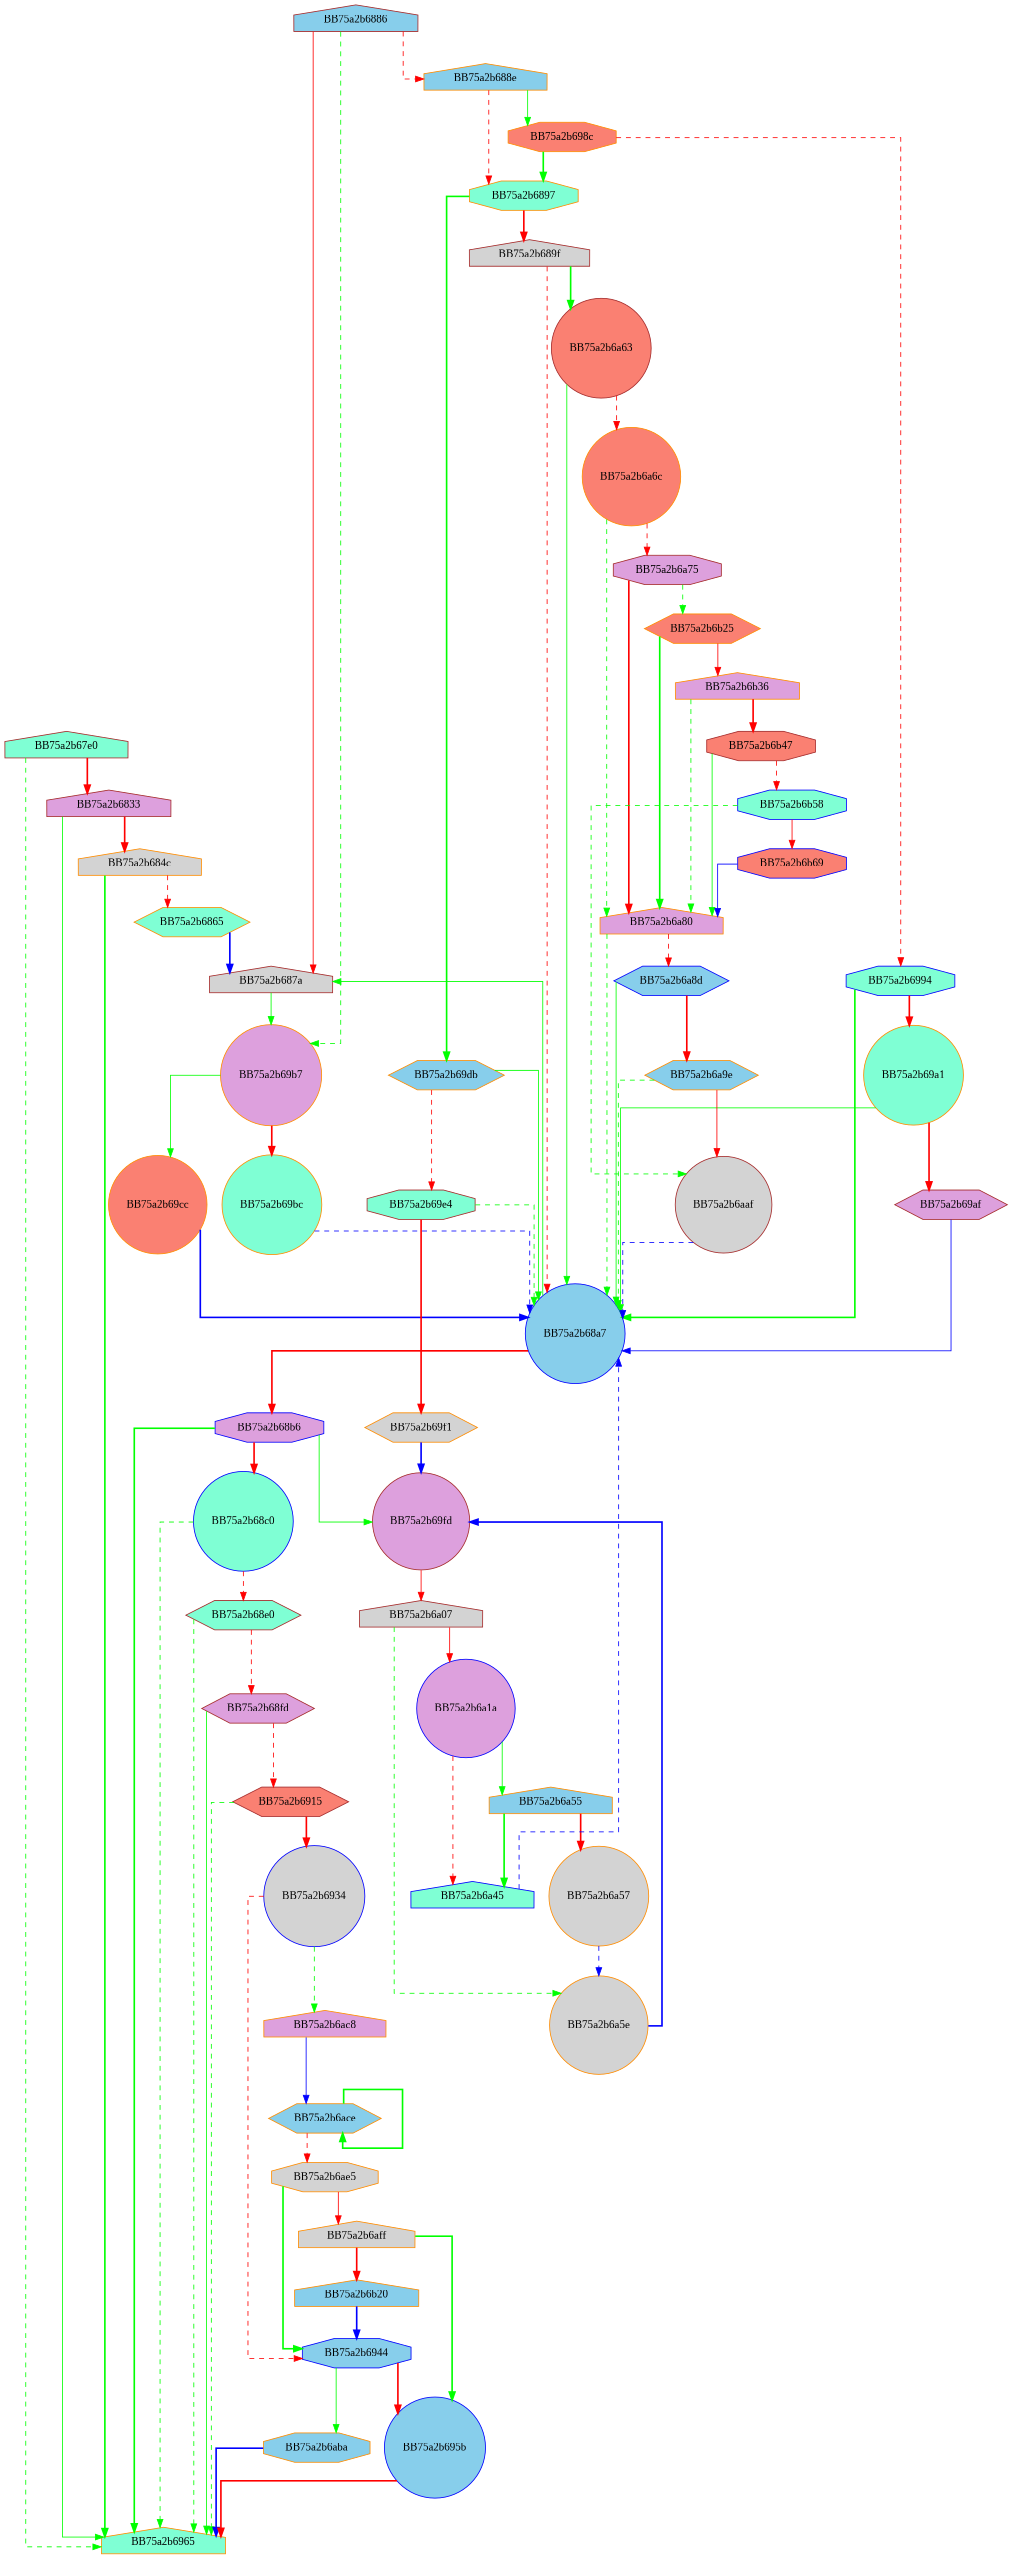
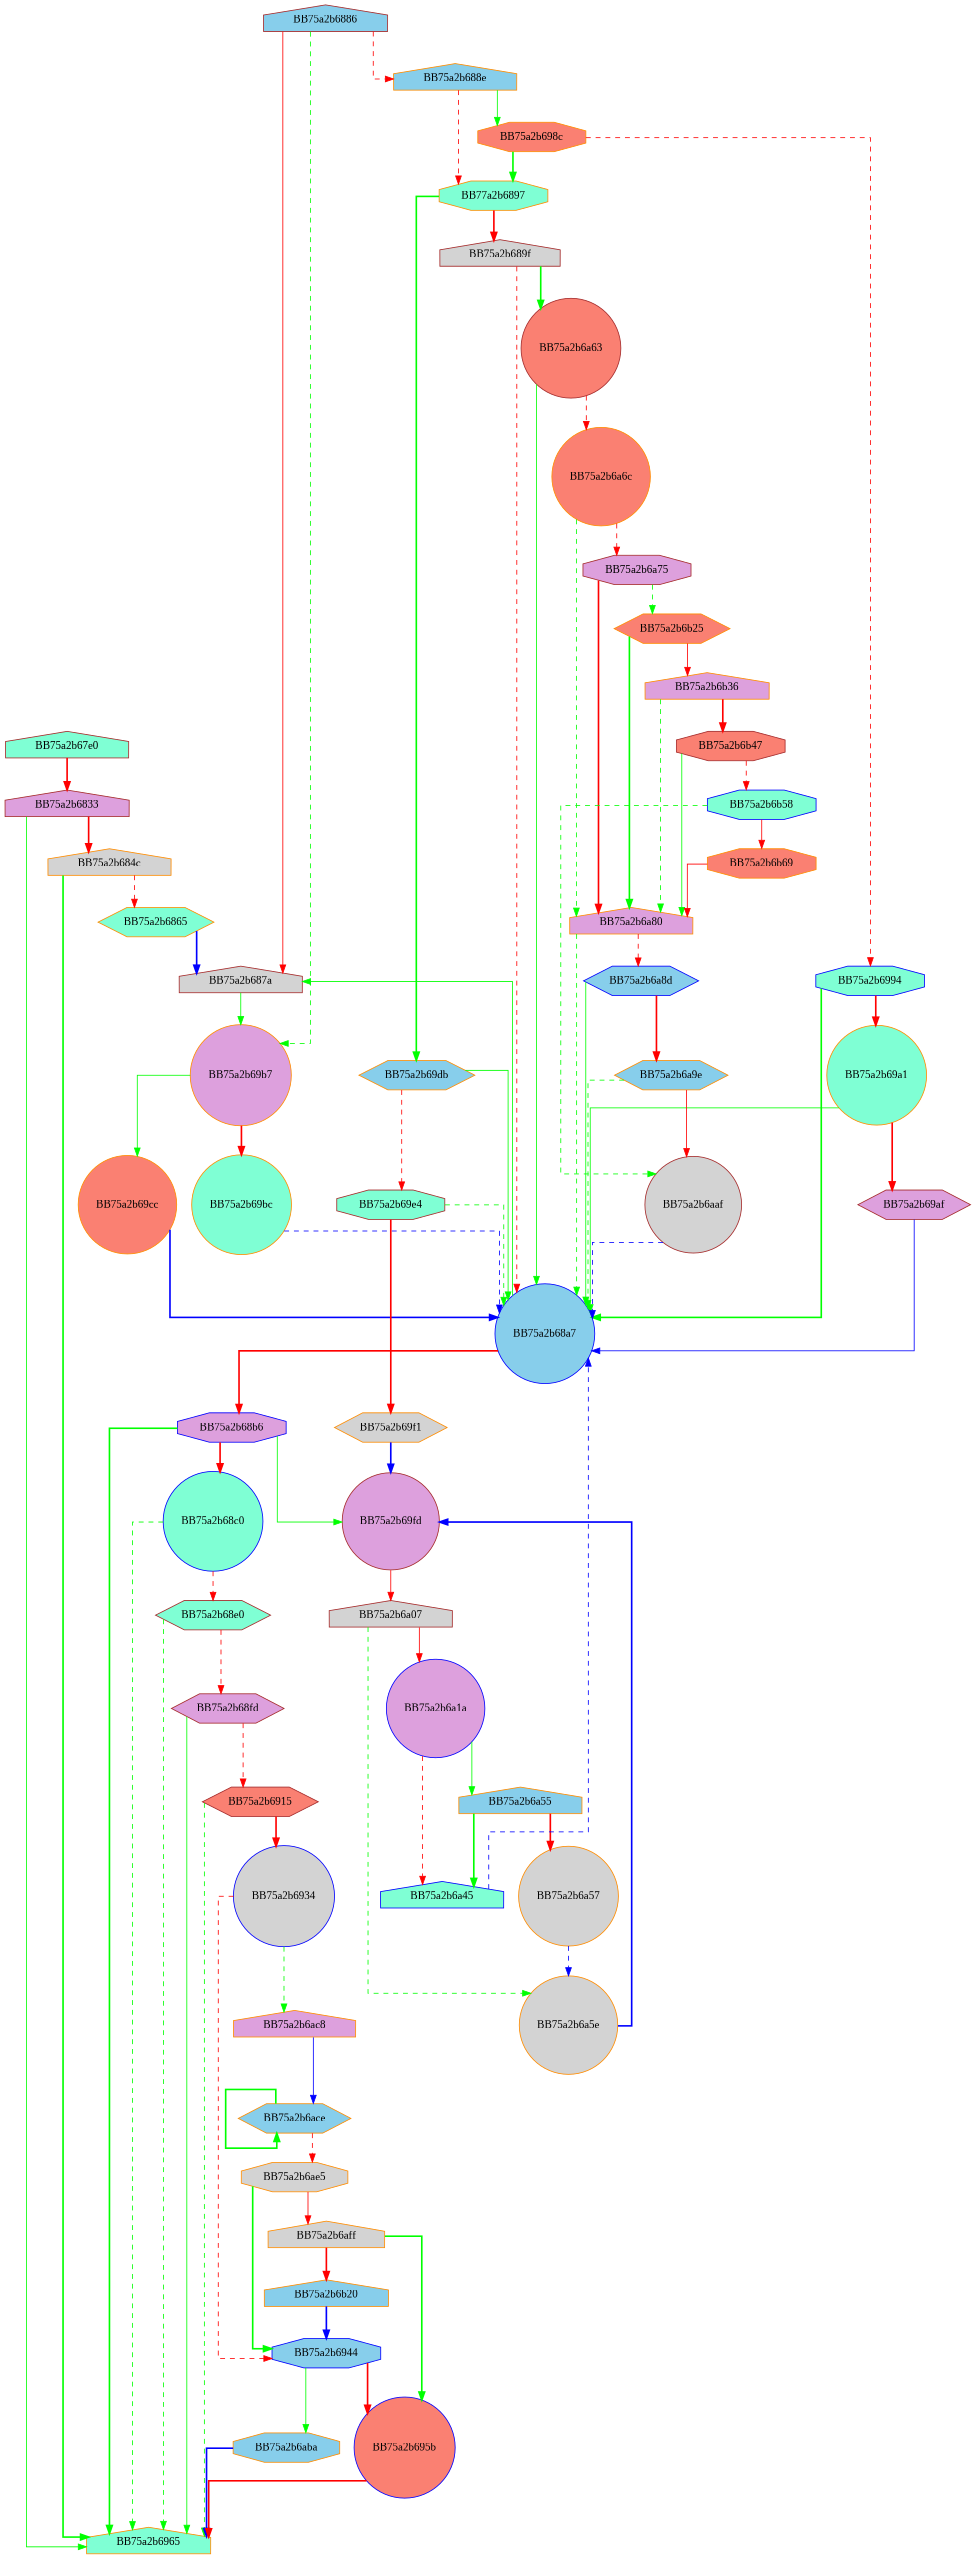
(524, 196) -> (494, 196)
(792, 863) -> (762, 863)
(718, 876) -> (687, 876)
(26, 1686) -> none
(435, 2448) -> (405, 2448)
